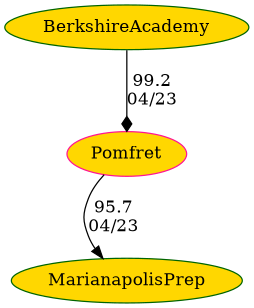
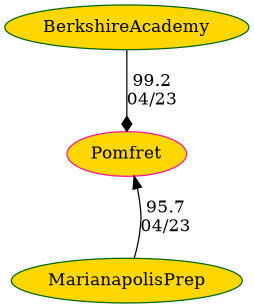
(85, 210) -> (141, 223)
